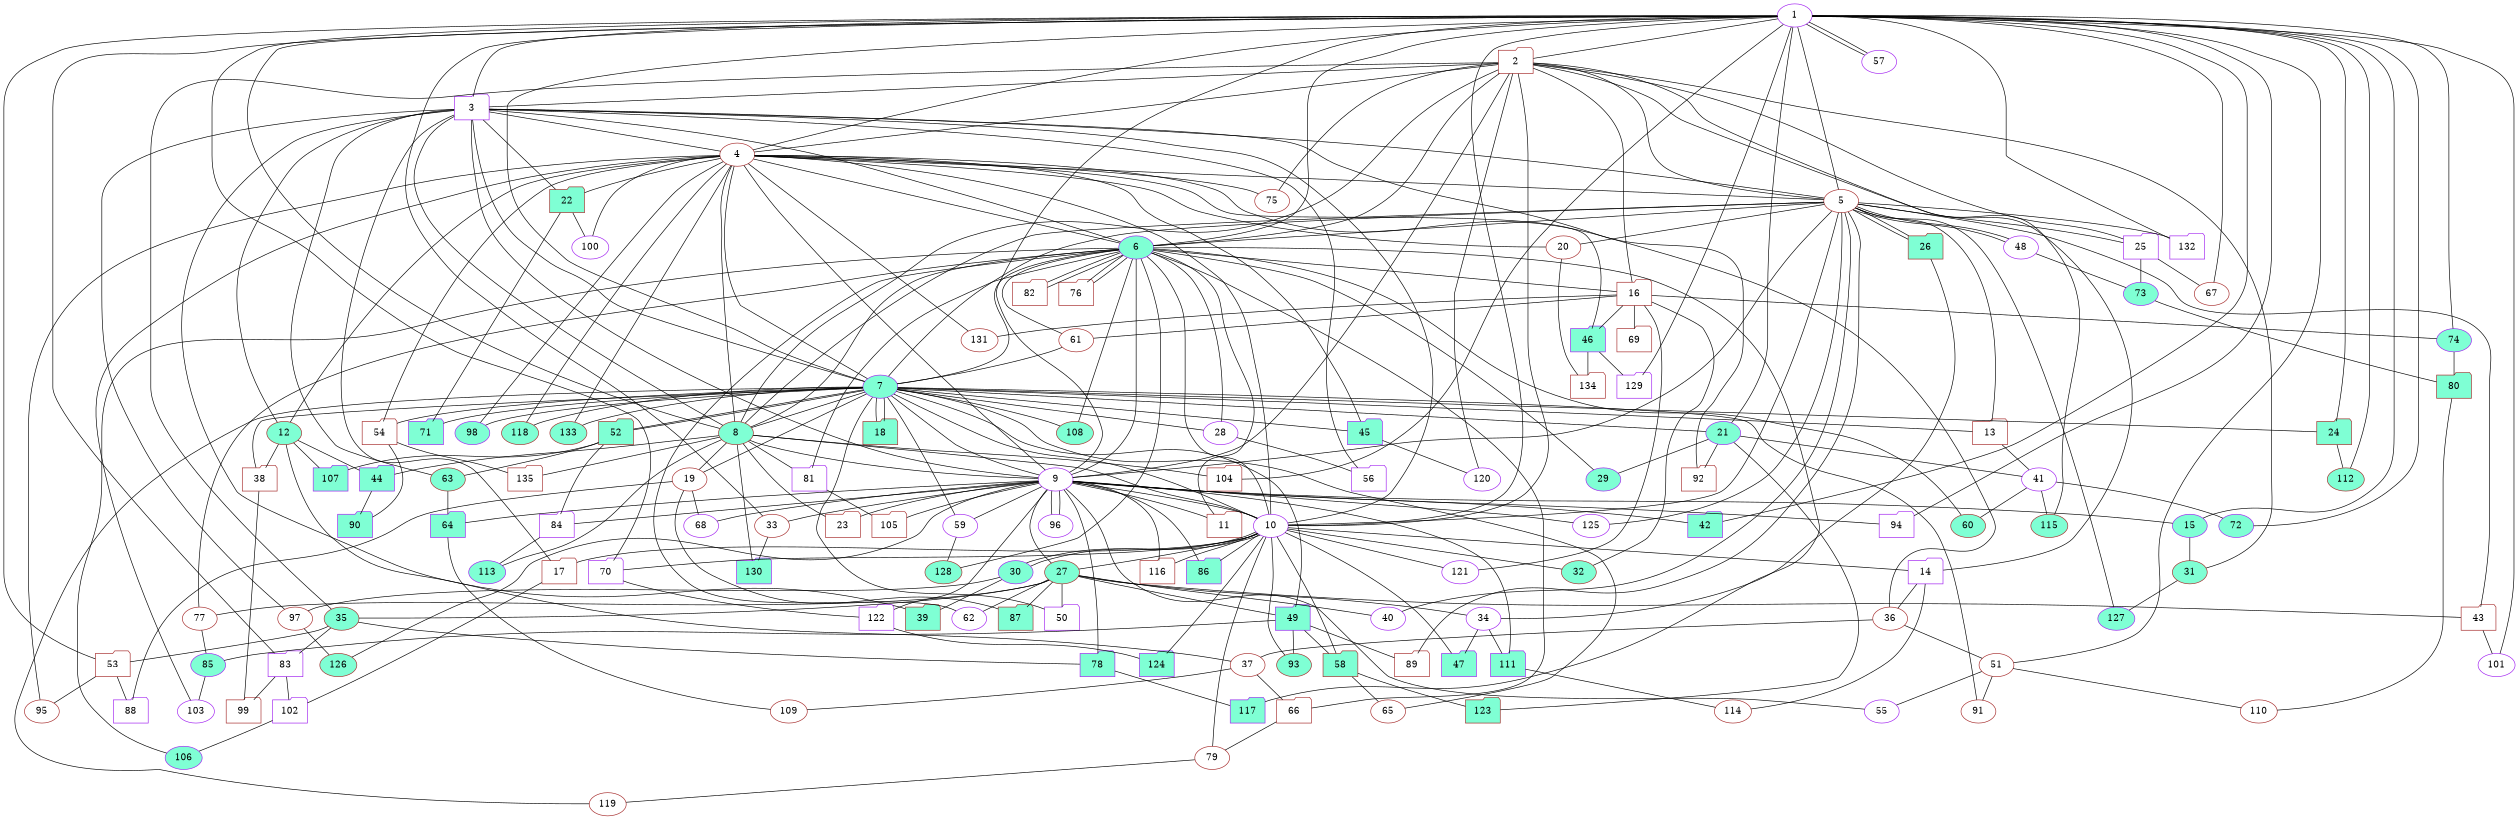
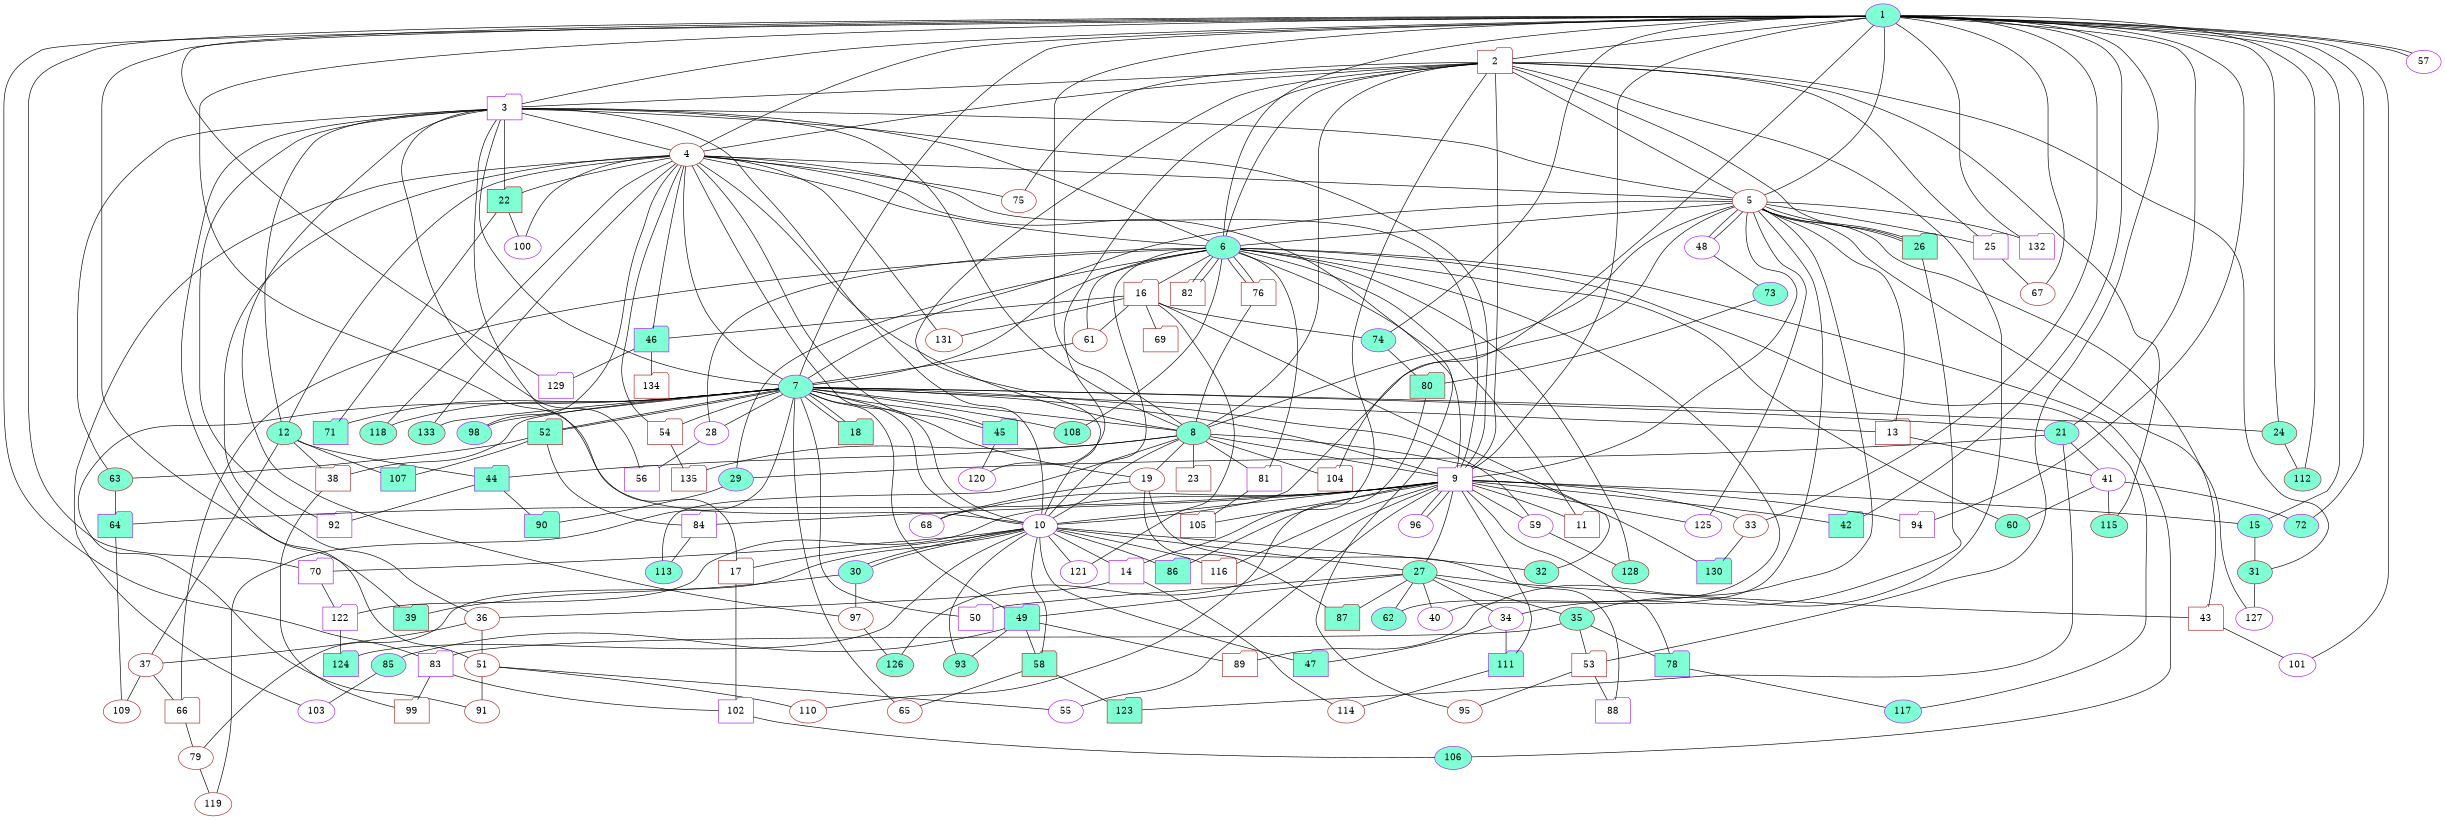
(1795, 15) -> (1883, 15)
(1622, 146) -> (1711, 152)
(1563, 247) -> none
(2141, 266) -> none
(917, 280) -> (1218, 361)
(2334, 433) -> (2279, 433)
(1711, 456) -> (413, 503)
(1056, 479) -> (1455, 479)
(1699, 479) -> (334, 526)
(402, 486) -> (605, 514)
(949, 494) -> none
(200, 619) -> none
(969, 619) -> (1389, 619)
(2116, 619) -> (2254, 619)
(1248, 711) -> (1903, 711)
